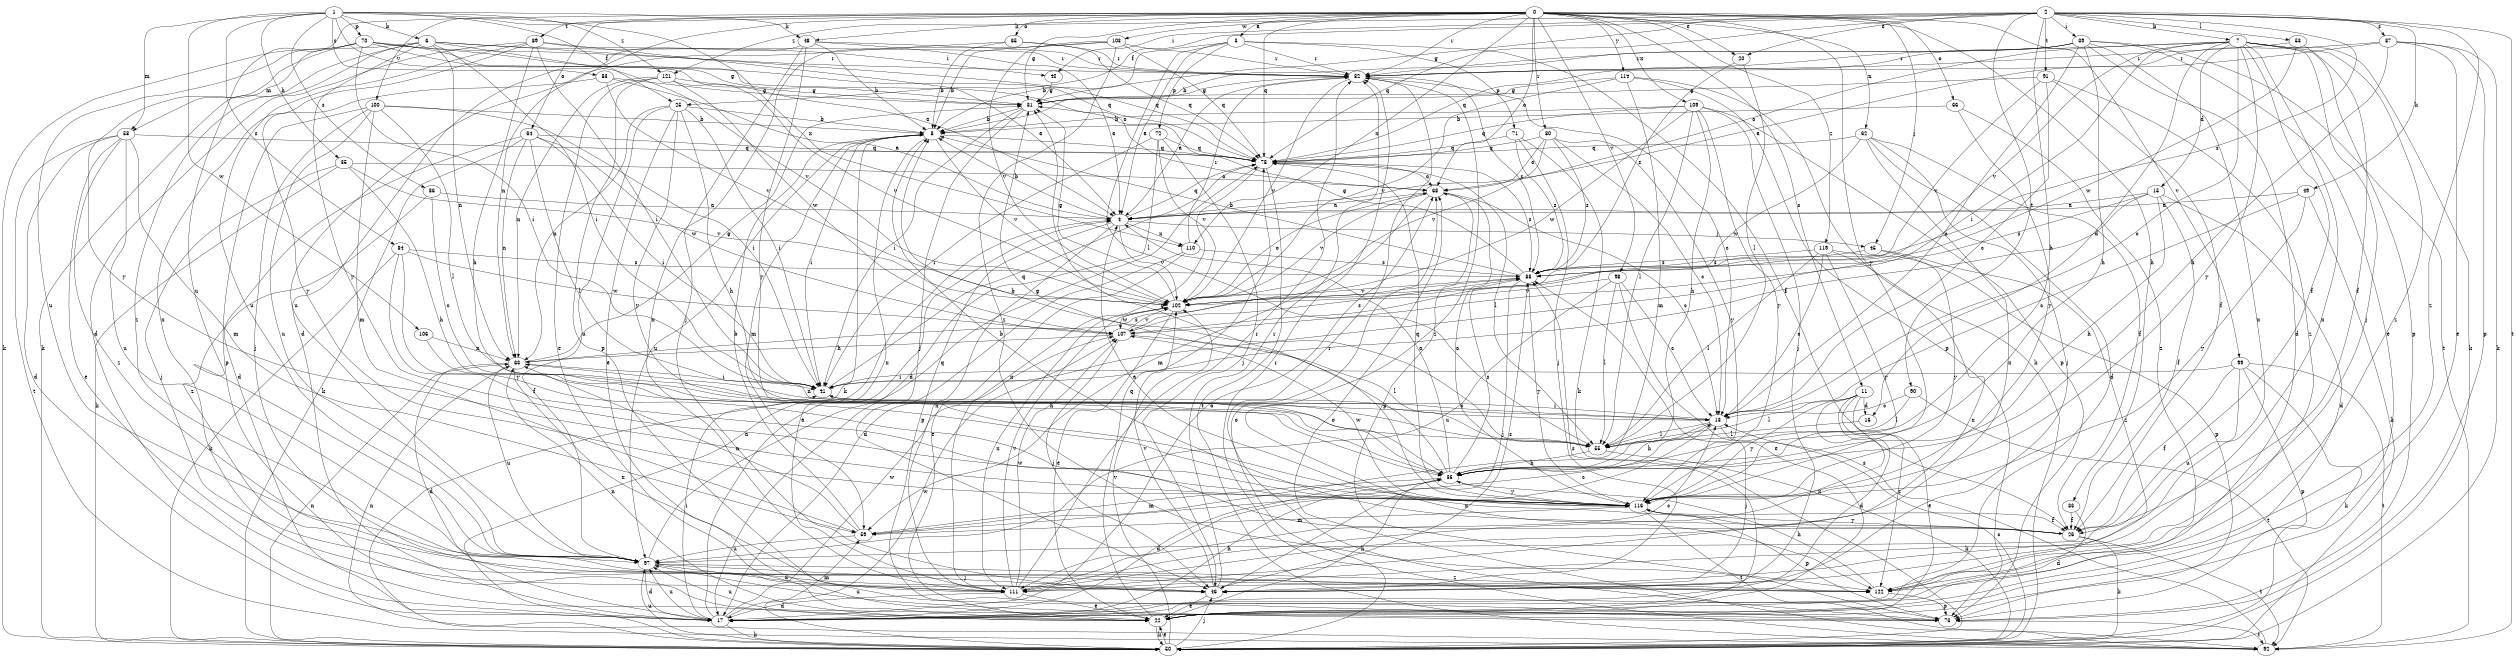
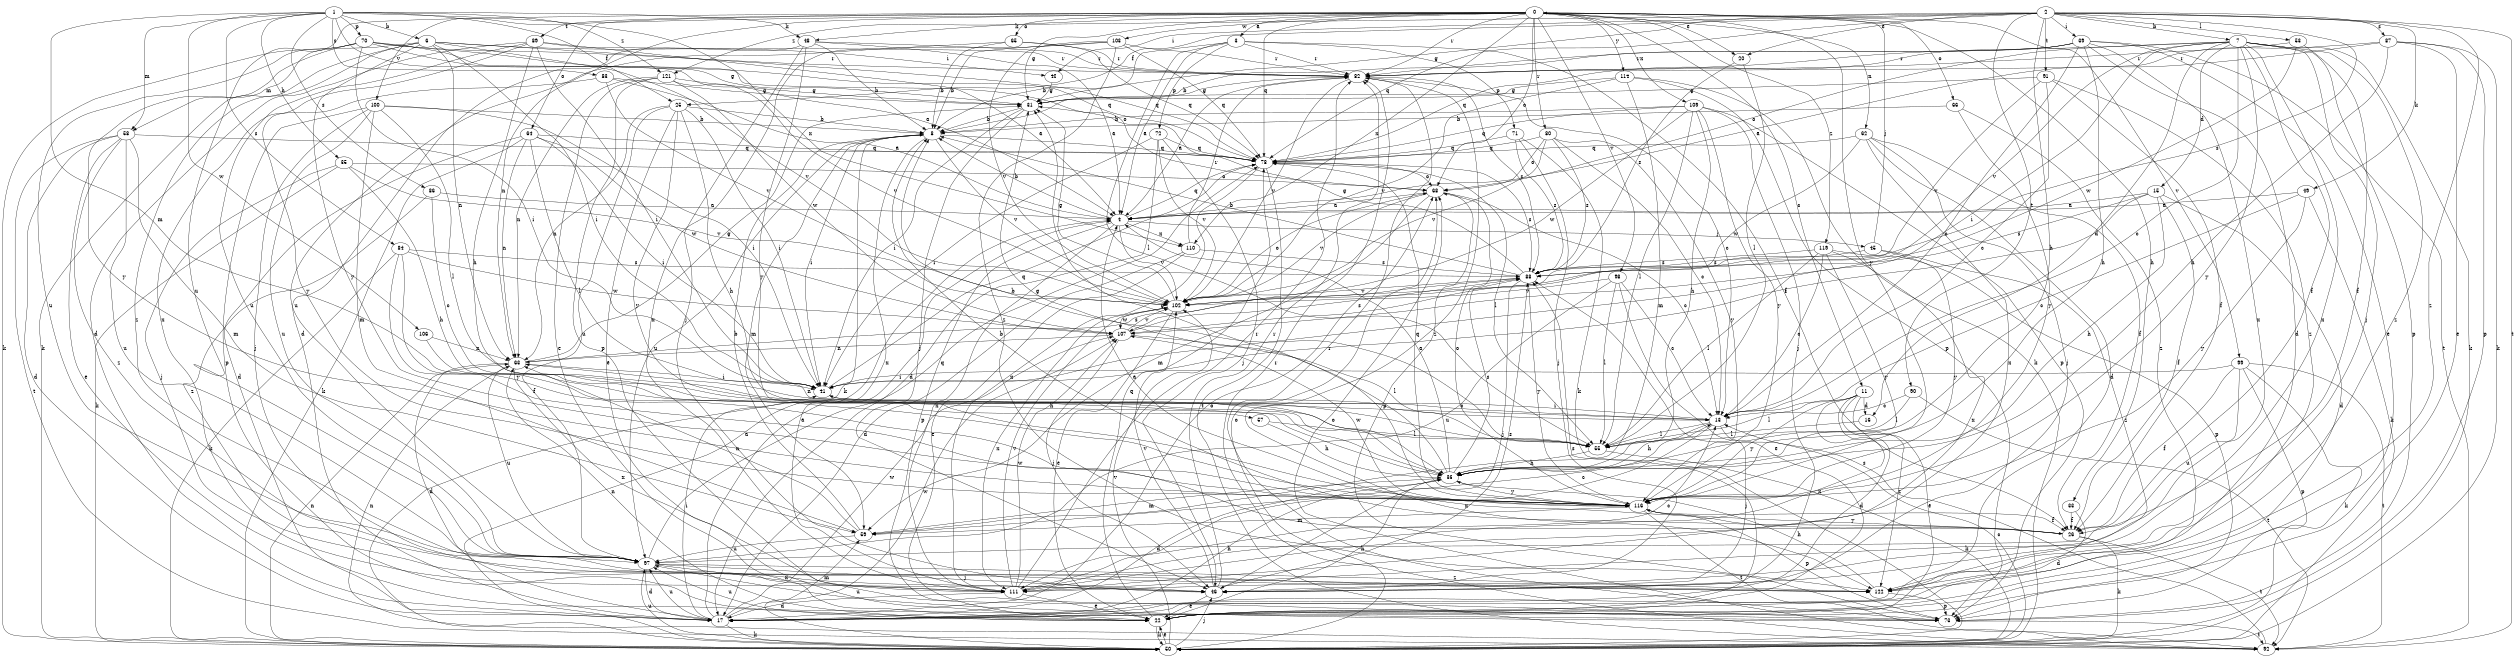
(1897, 35) -> (1885, 36)
(839, 349) -> (839, 349)
none -> (1260, 420)
